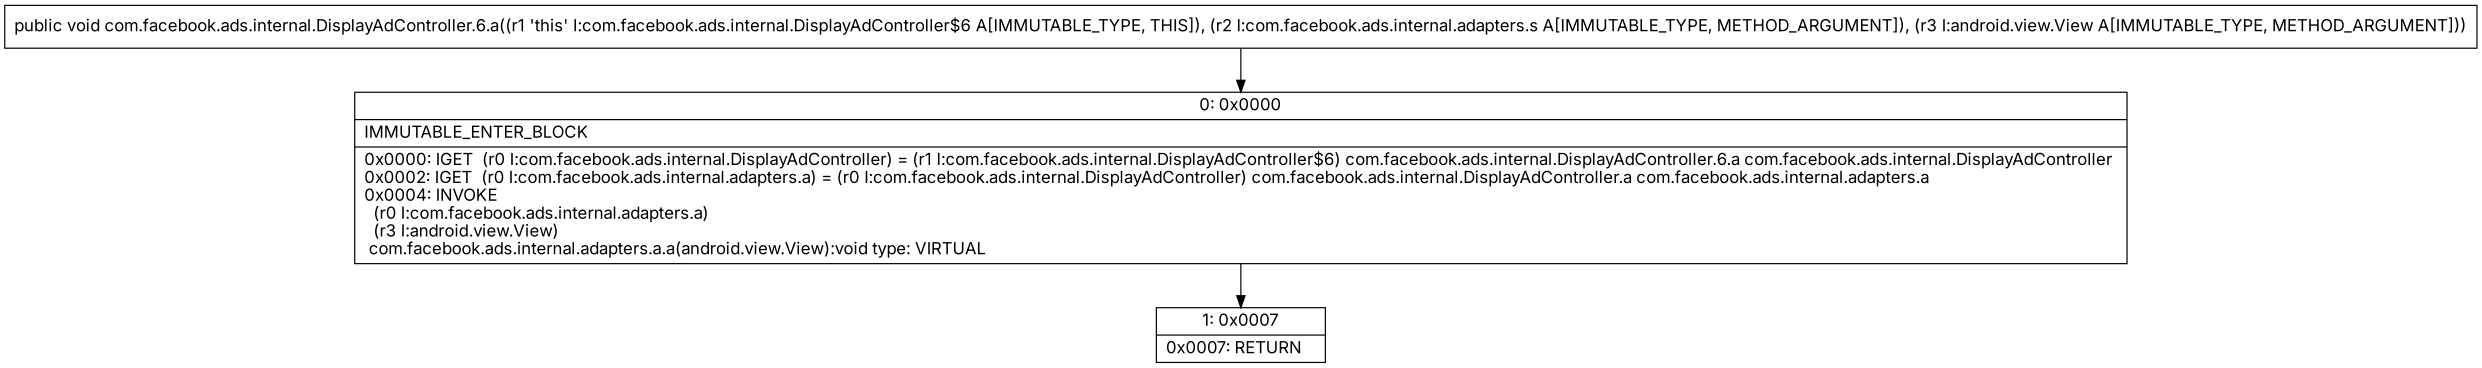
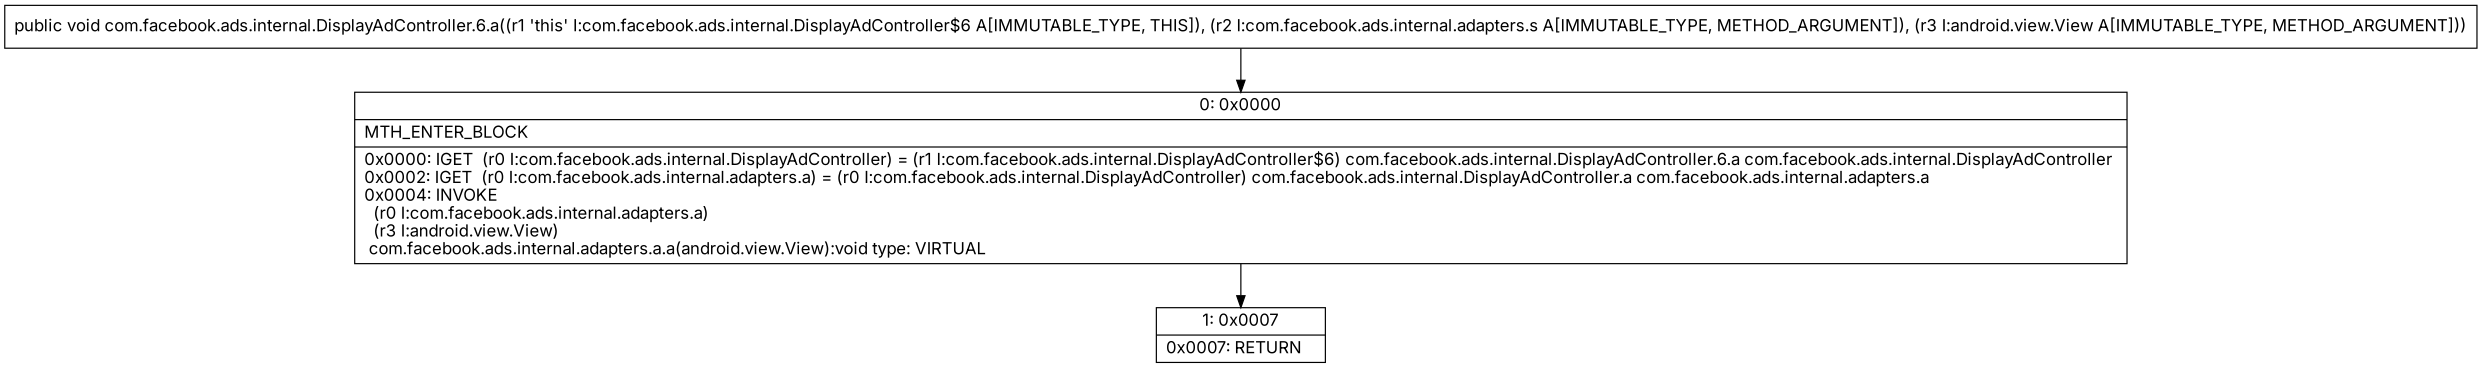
(477, 133) -> (447, 133)
